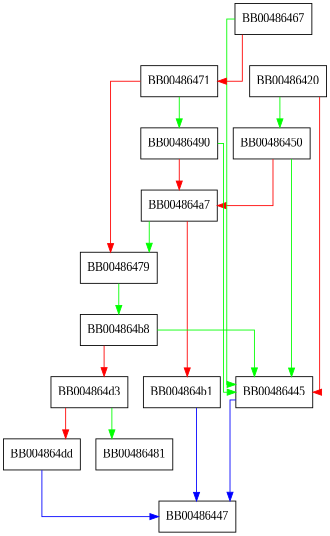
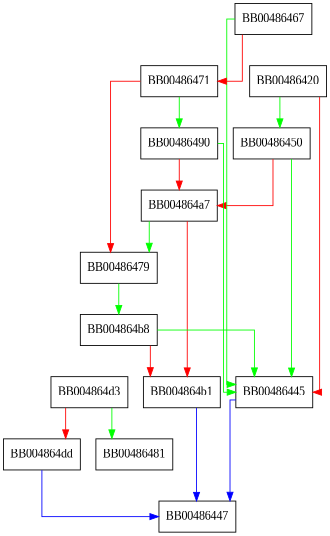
(104, 357) -> (150, 357)
